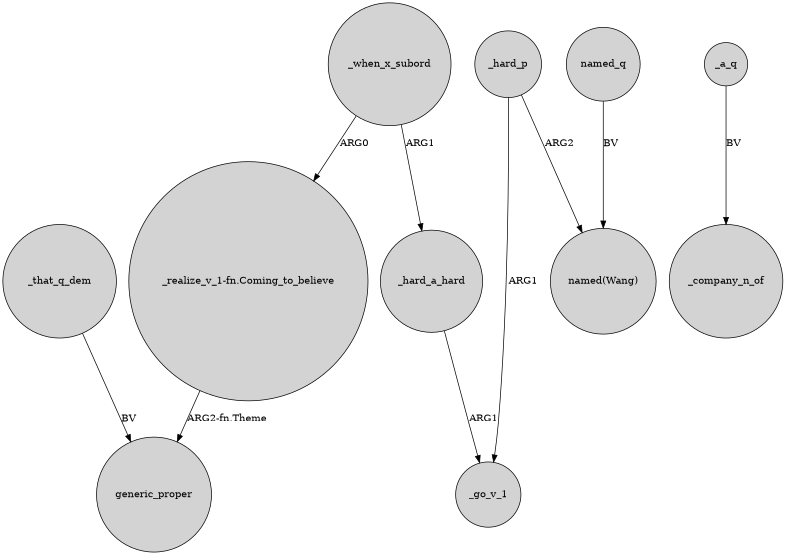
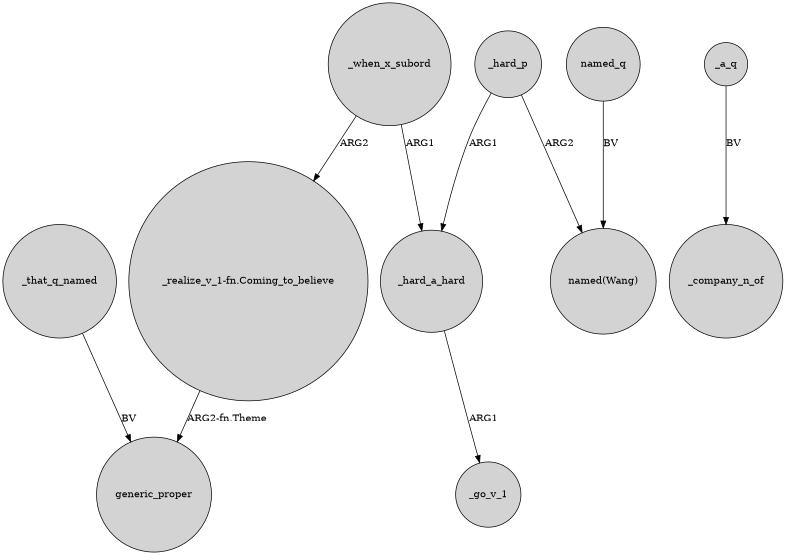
(355, 144) -> (355, 144)
(506, 276) -> (462, 157)
(60, 281) -> (60, 281)
